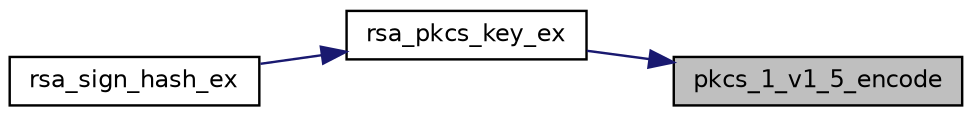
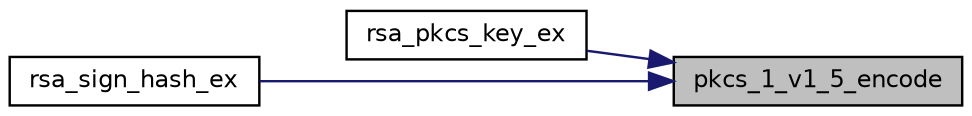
(291, 60) -> (454, 81)
